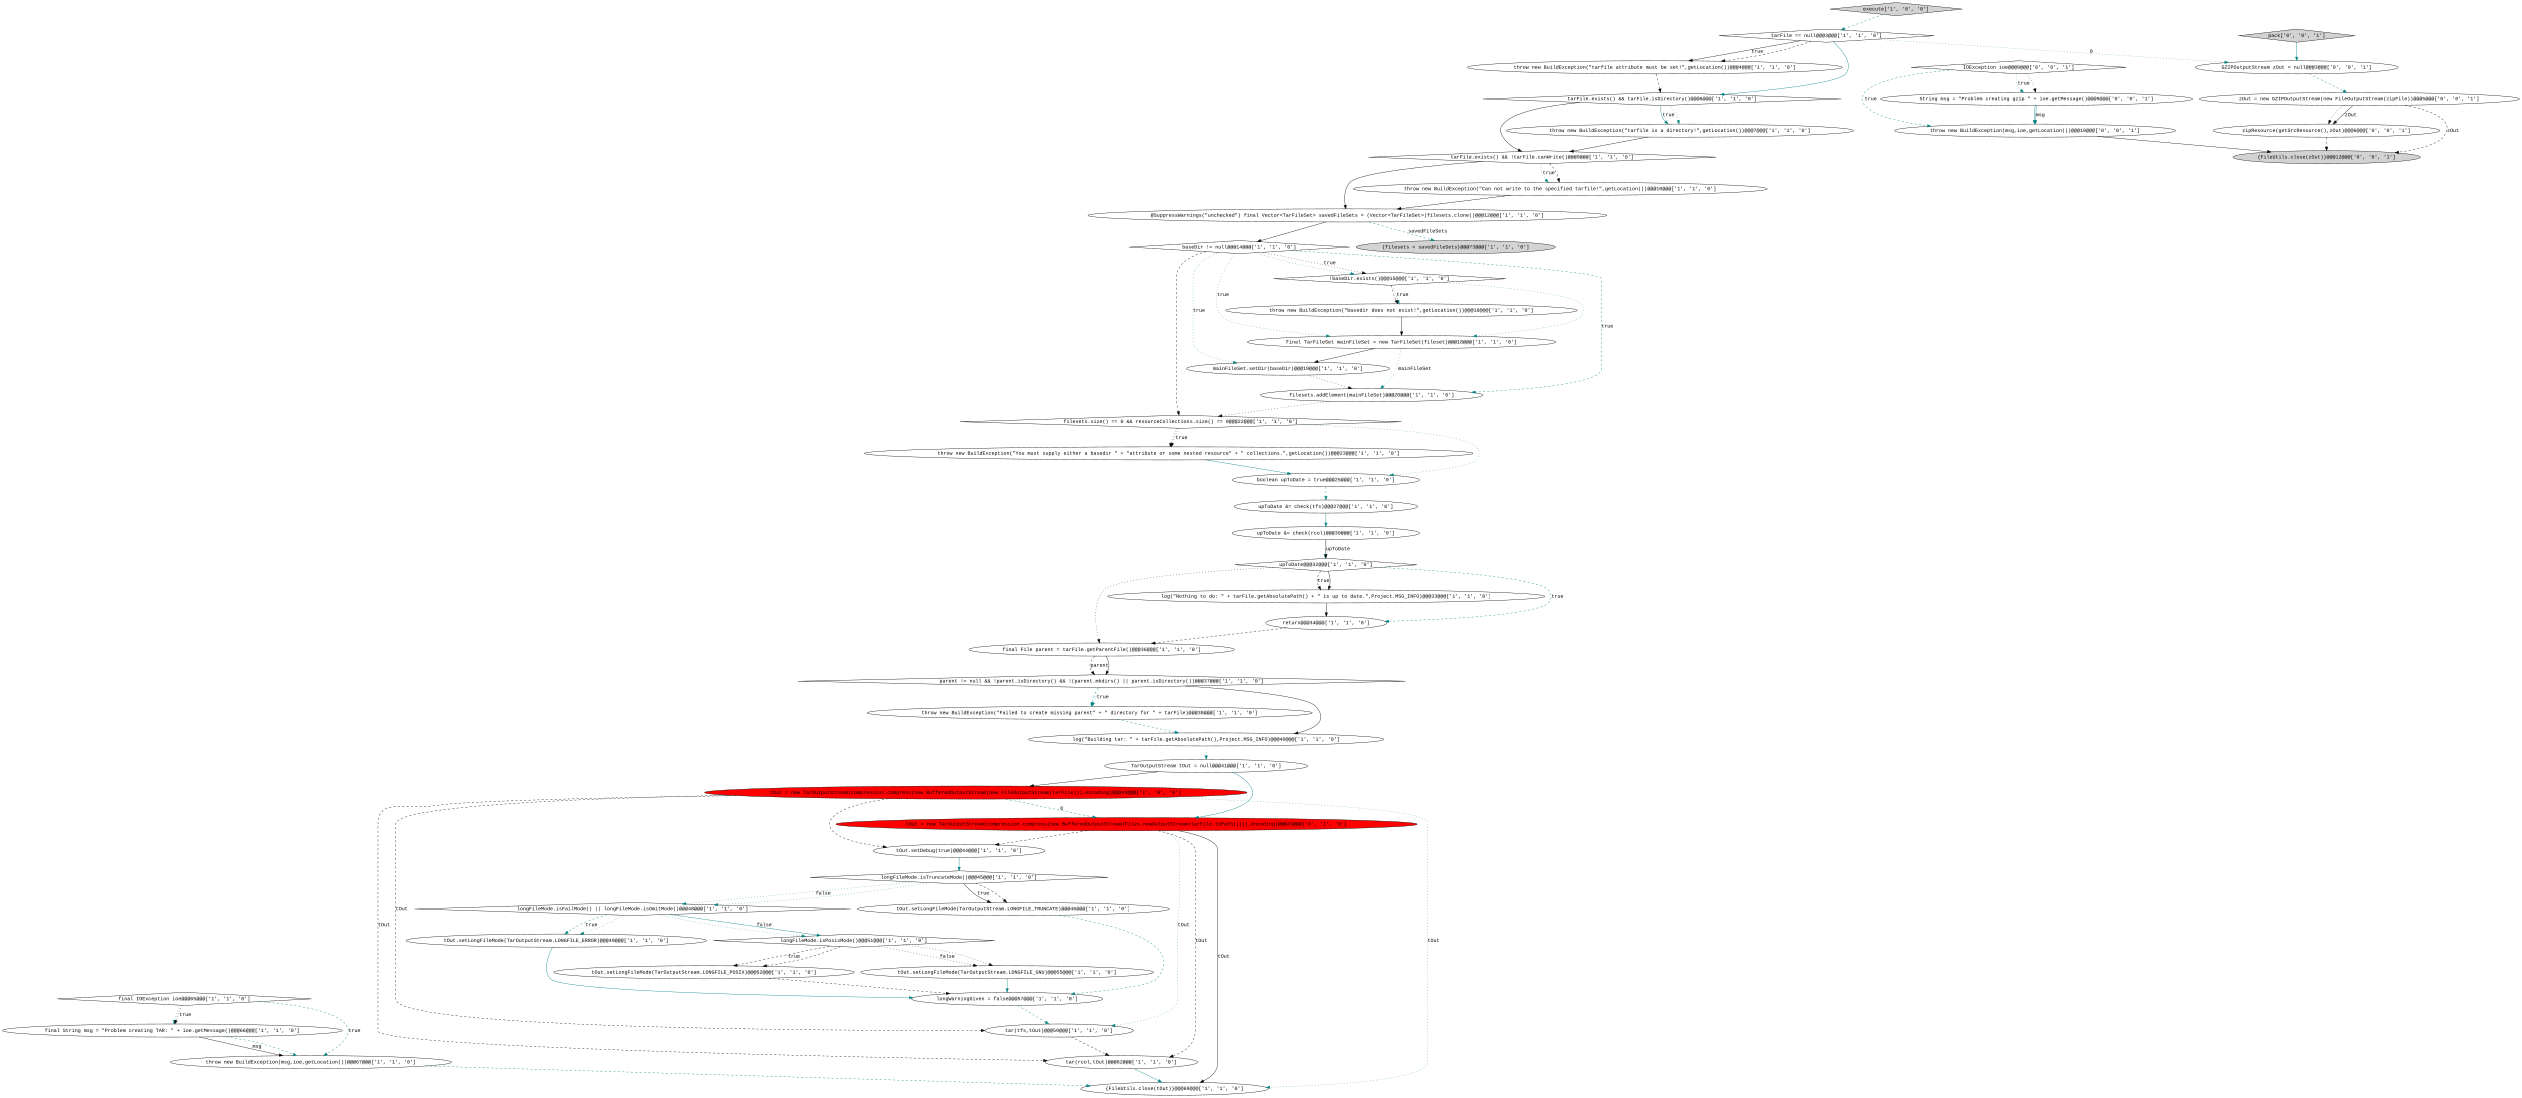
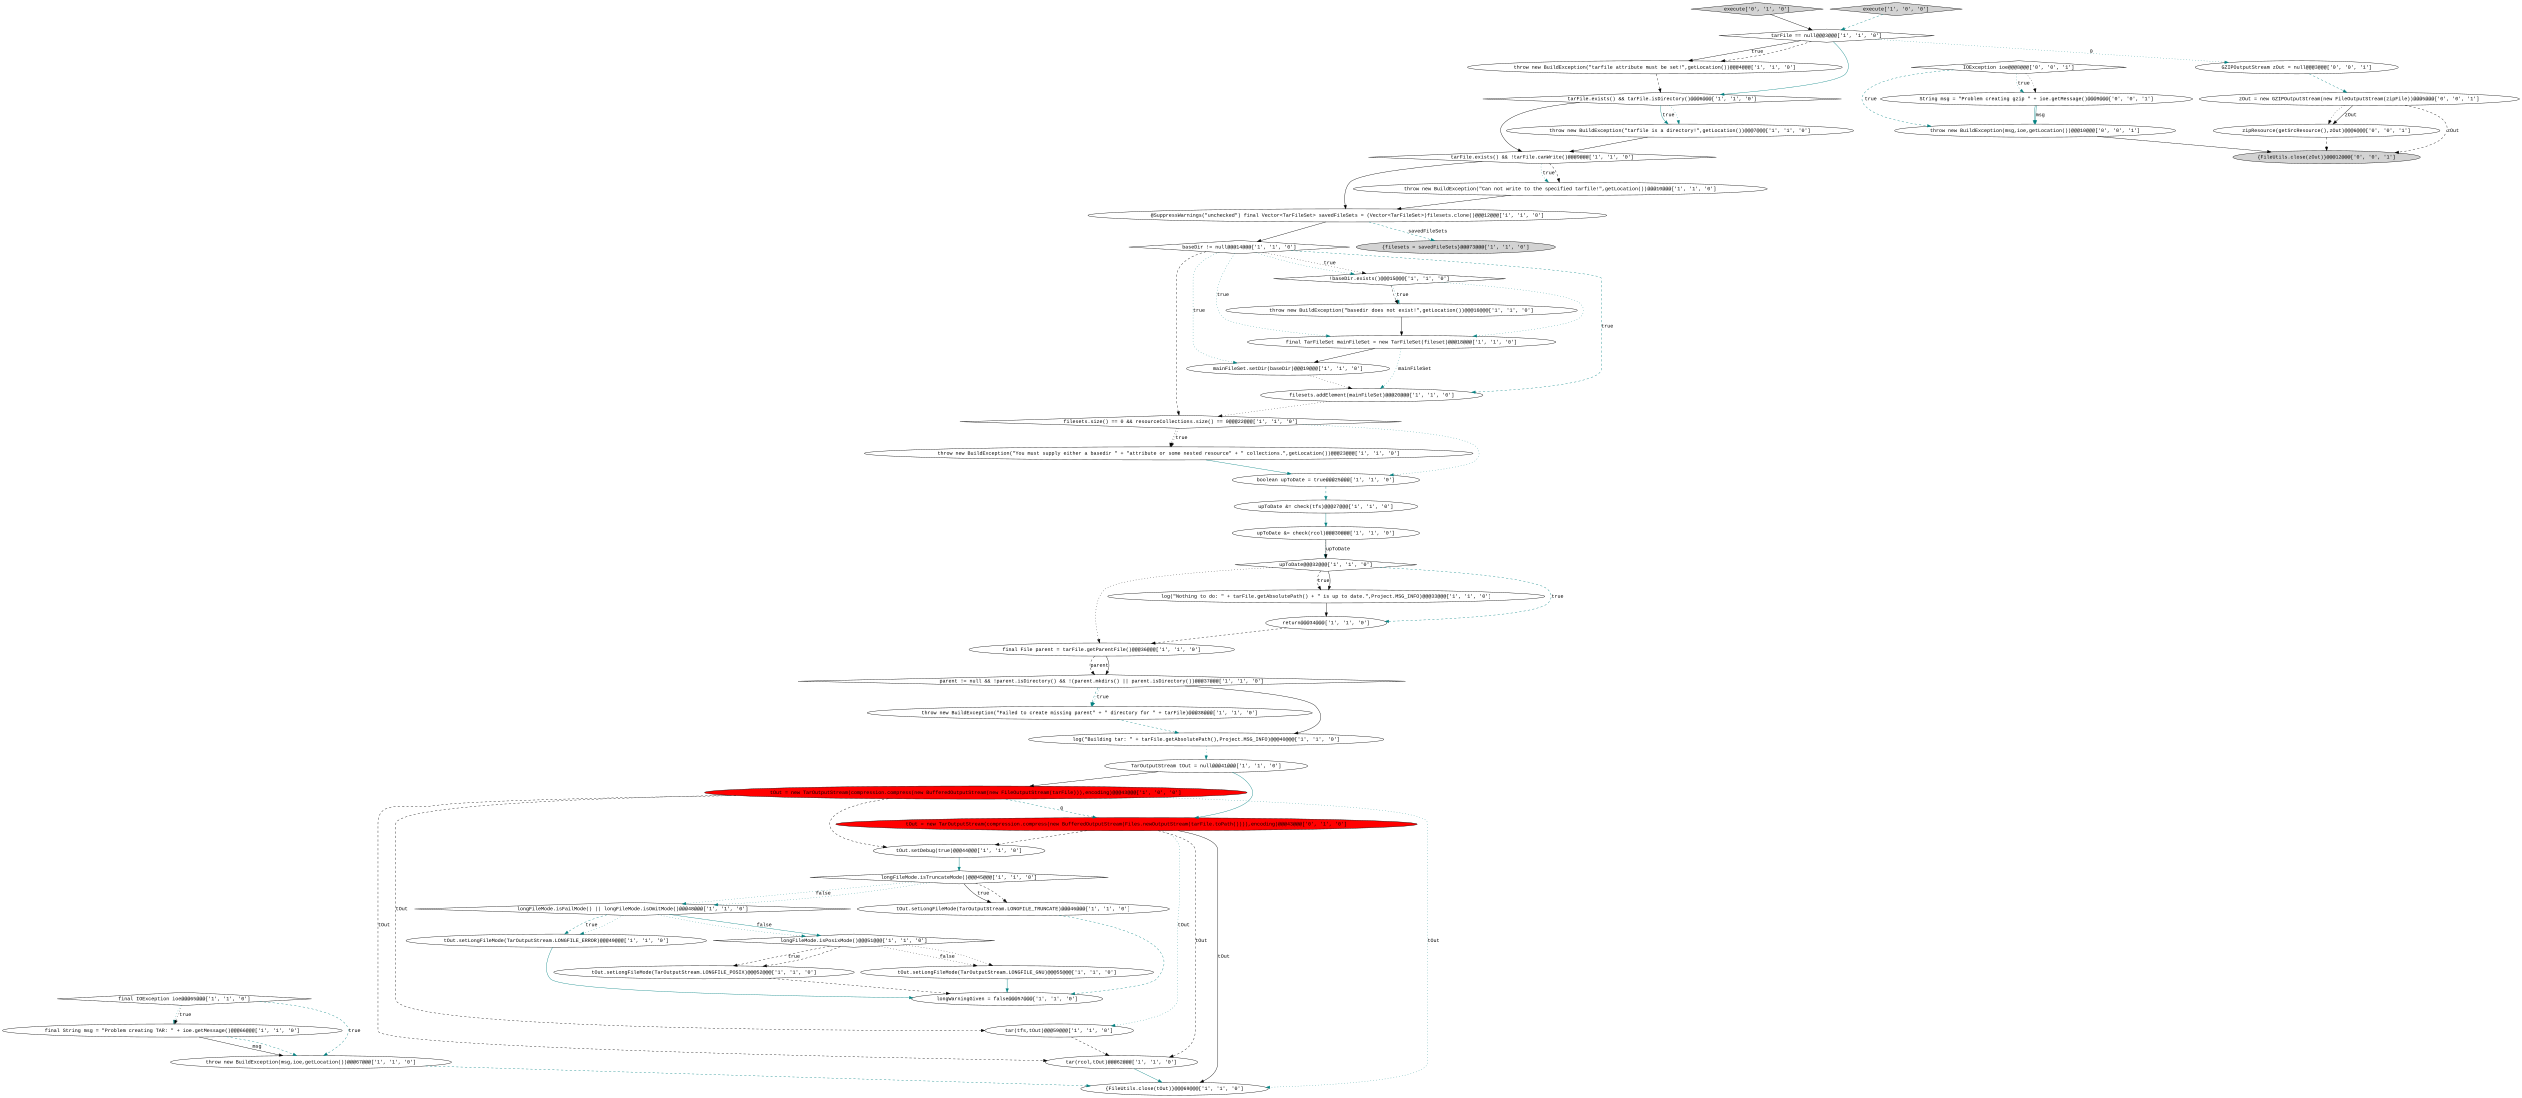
none -> (1757, 9)
(2297, 36) -> none
(1032, 1014) -> none
